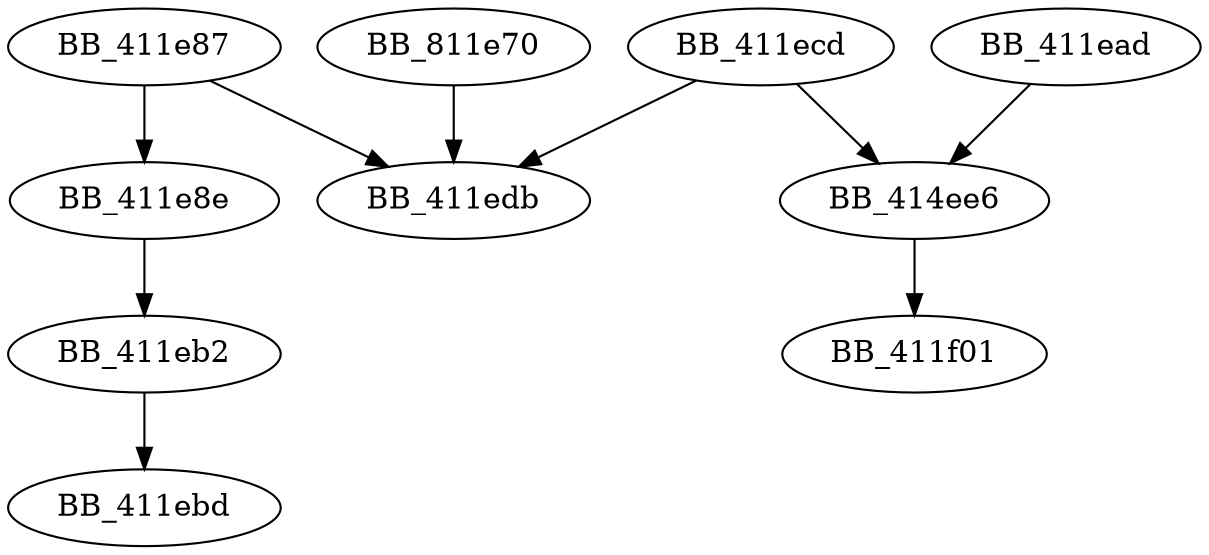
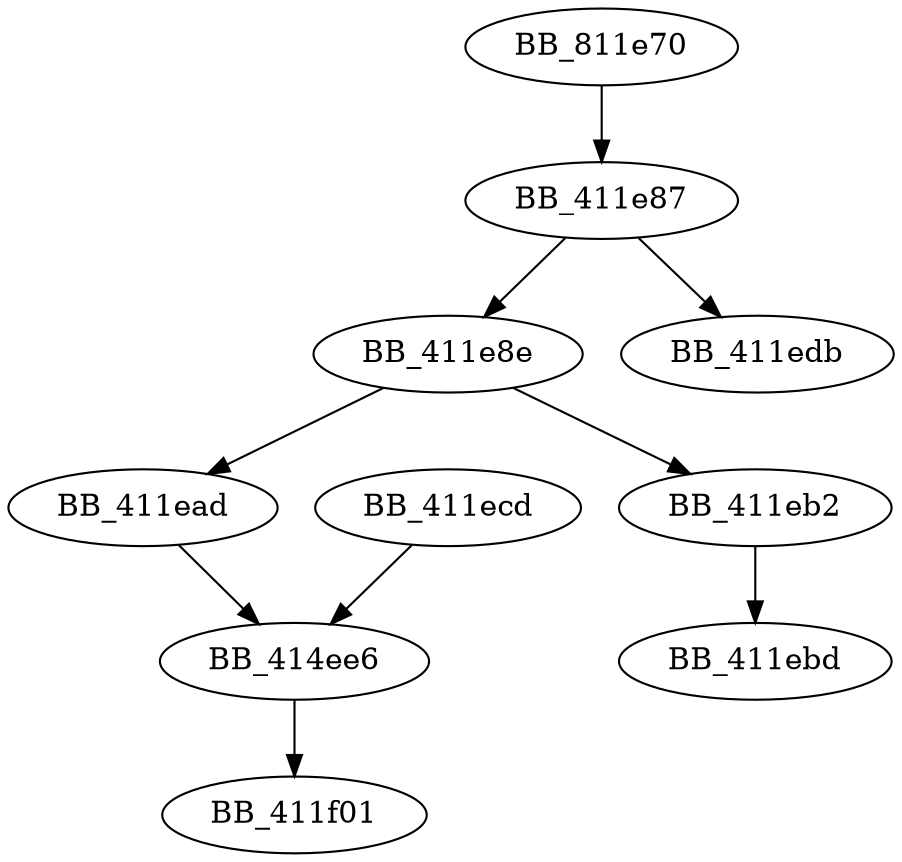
(454, 113) -> (602, 113)
(617, 119) -> none
none -> (305, 426)
